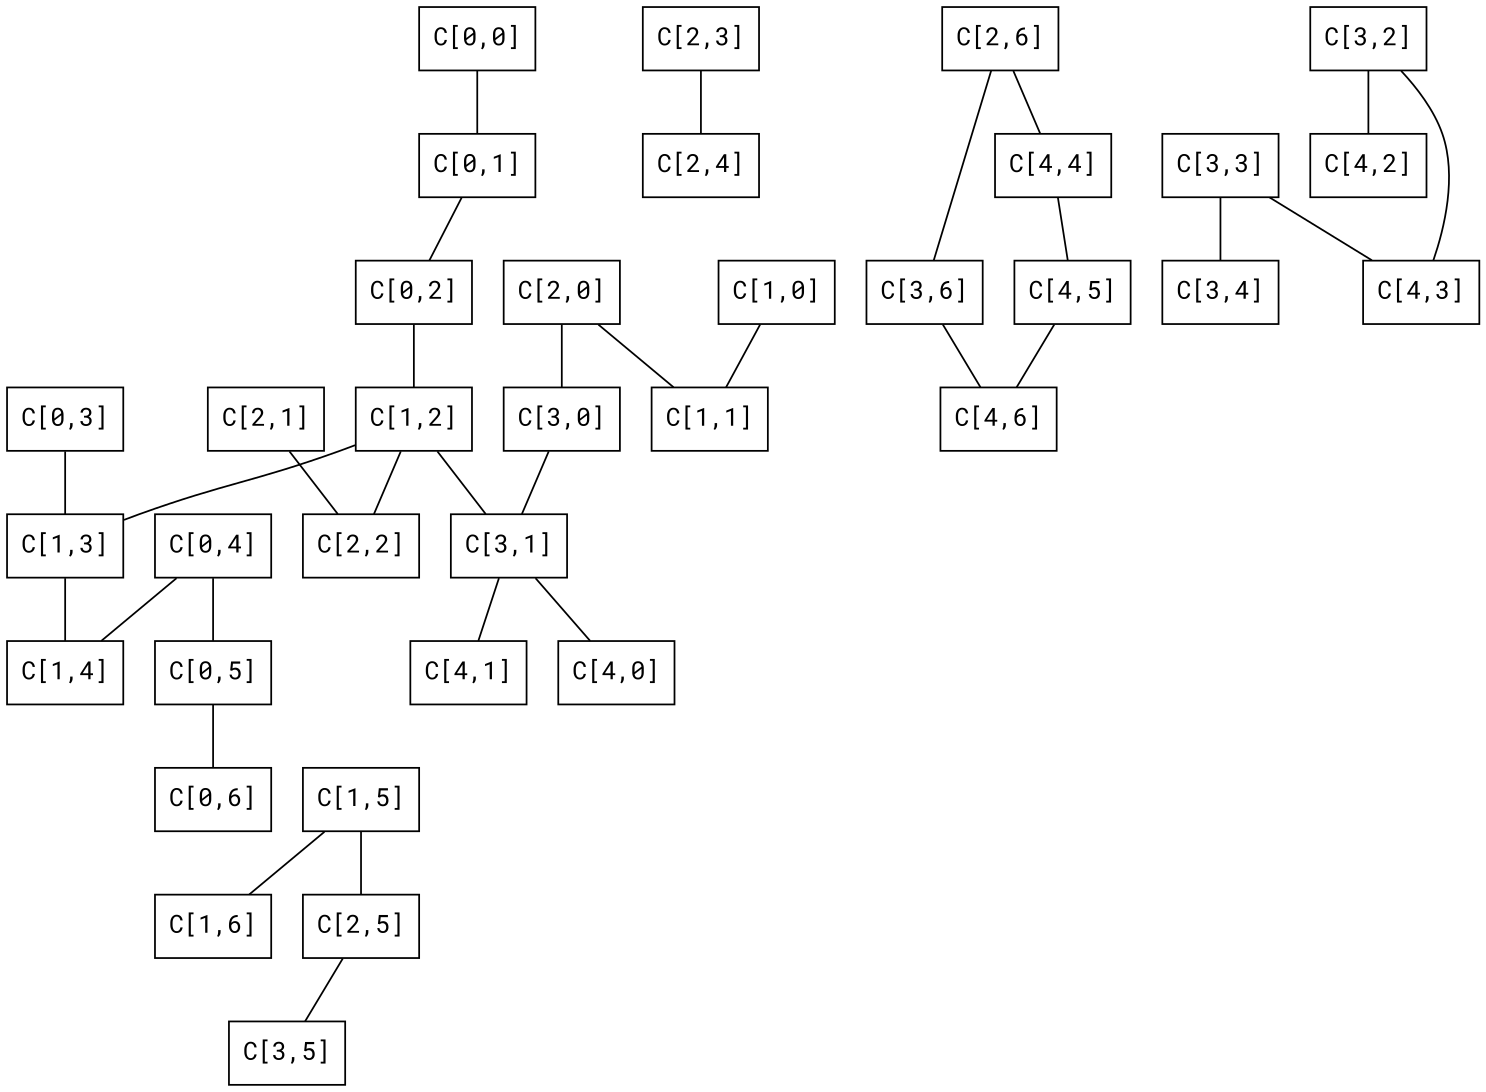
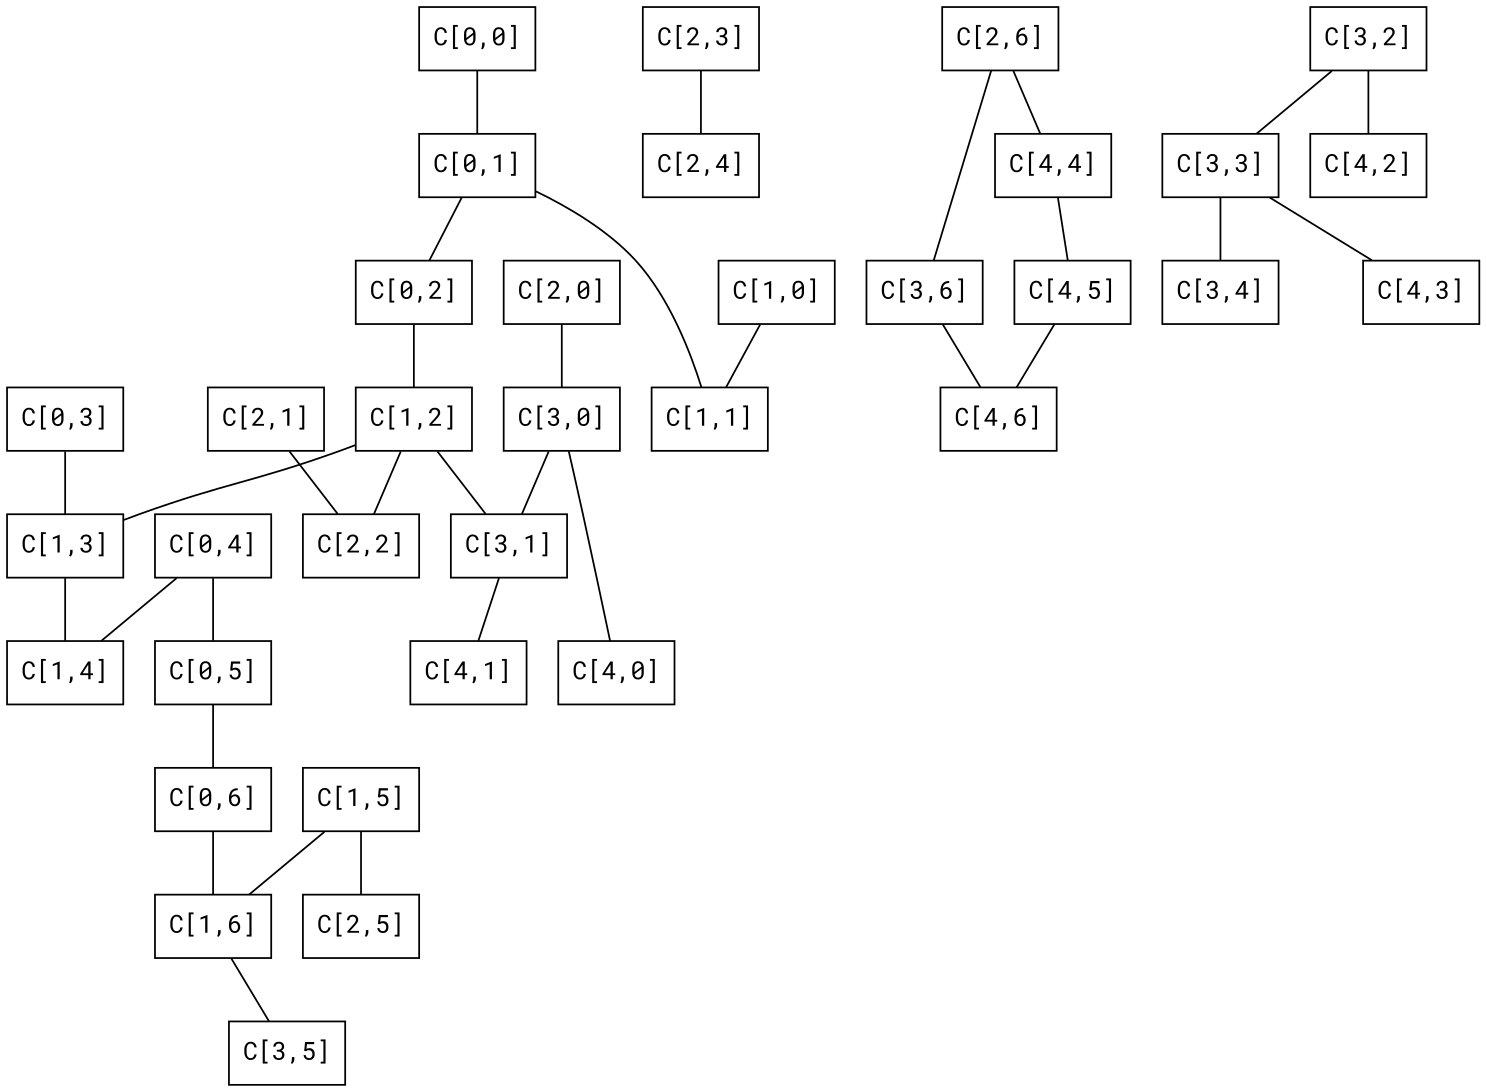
(1448, 160) -> (1294, 102)
(636, 356) -> (643, 269)
(563, 610) -> (590, 546)
none -> (213, 863)
(324, 990) -> (250, 990)
